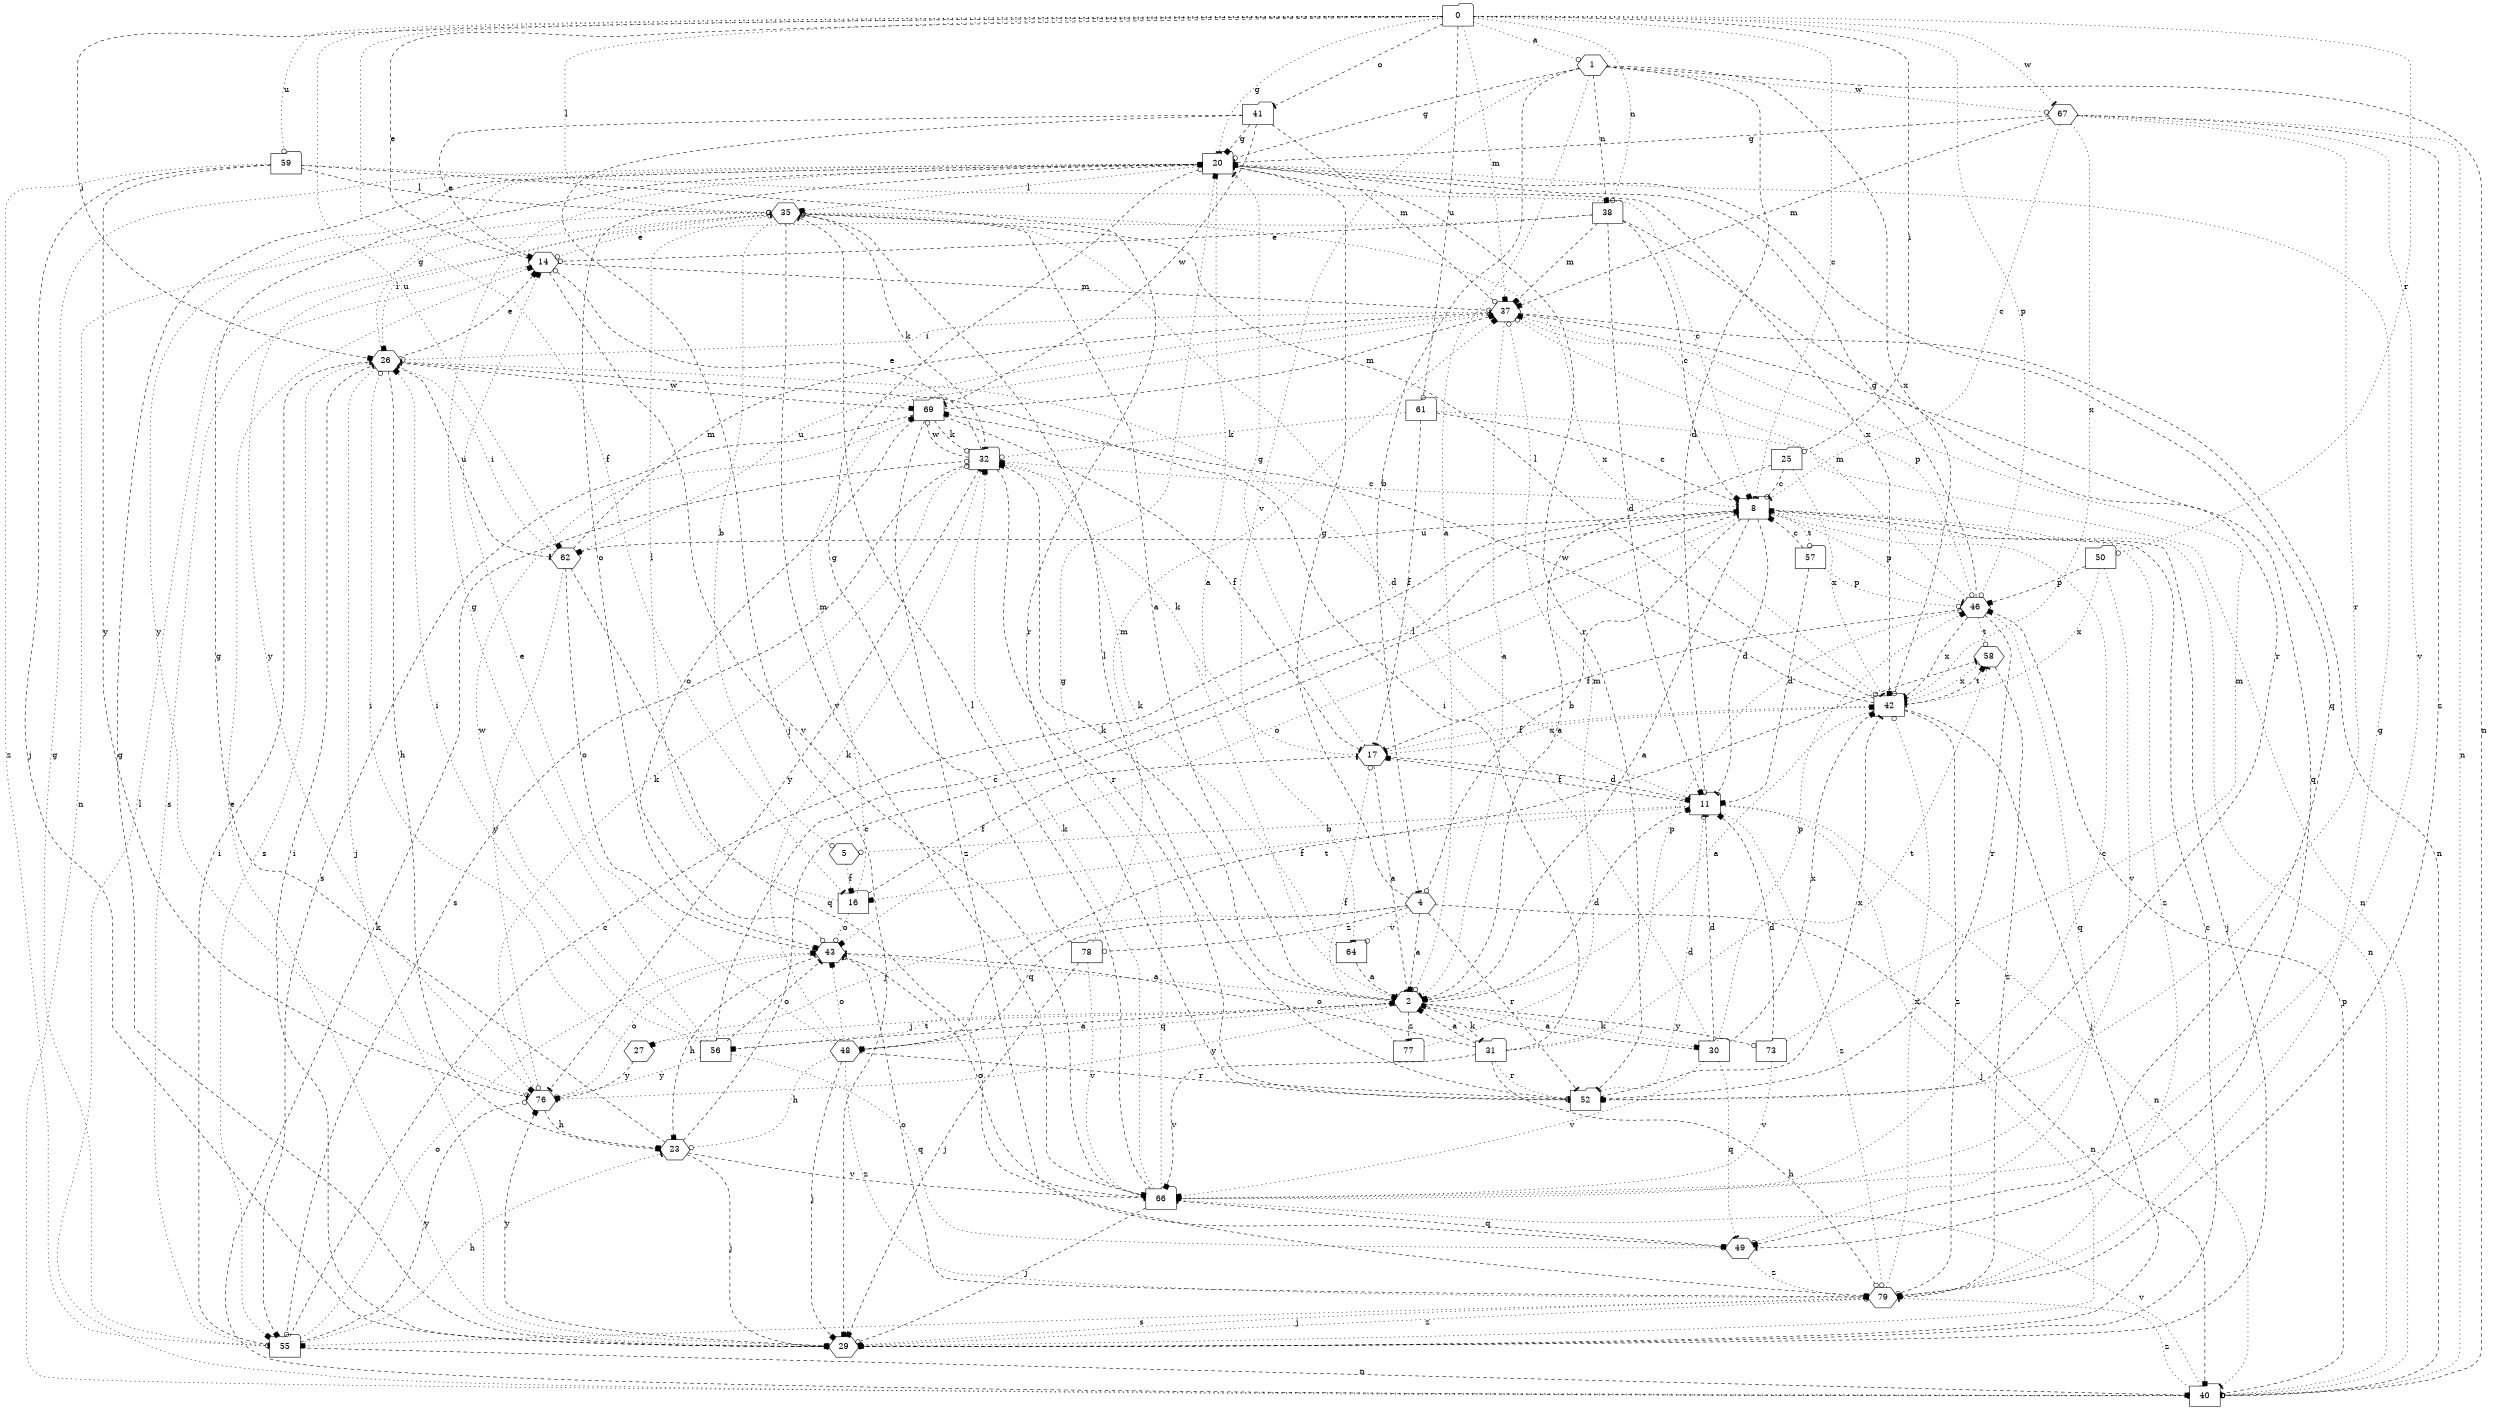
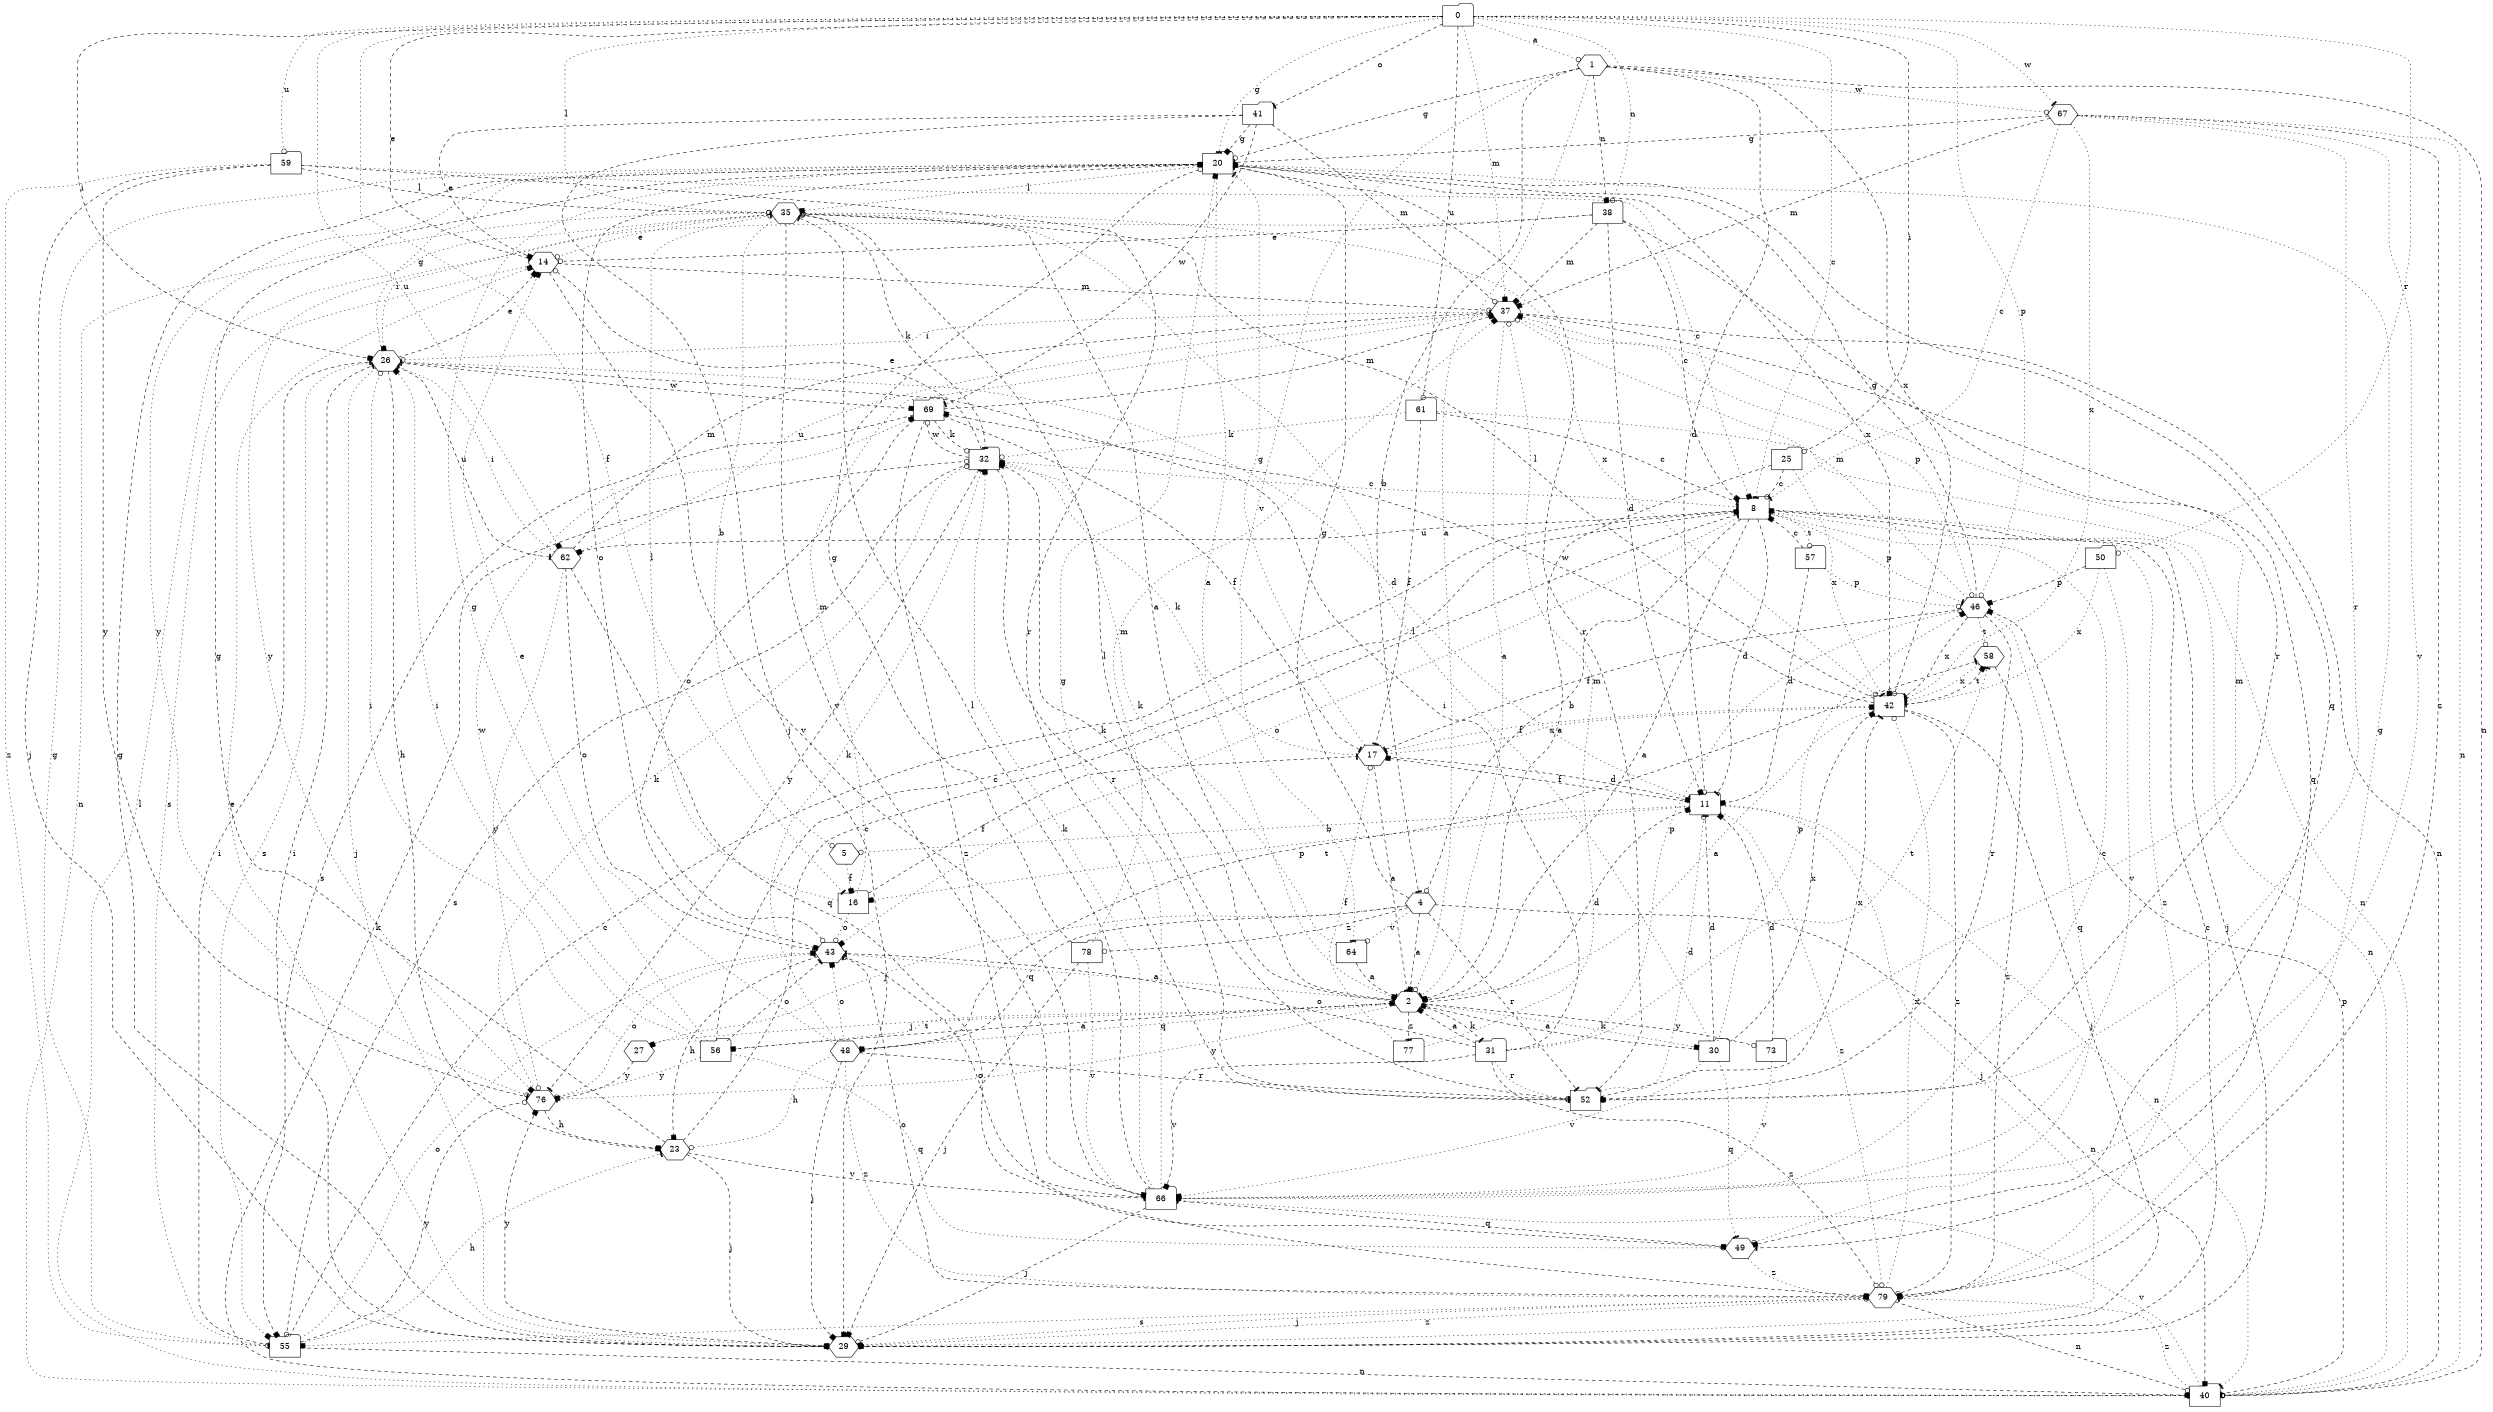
(1302, 854) -> (1302, 854)
(1791, 1174) -> (1791, 1174)
none -> (2040, 1346)
